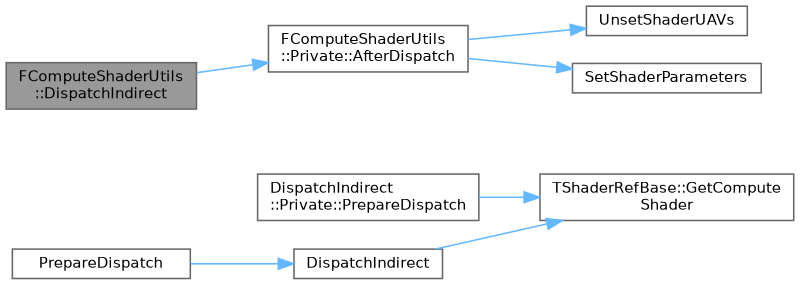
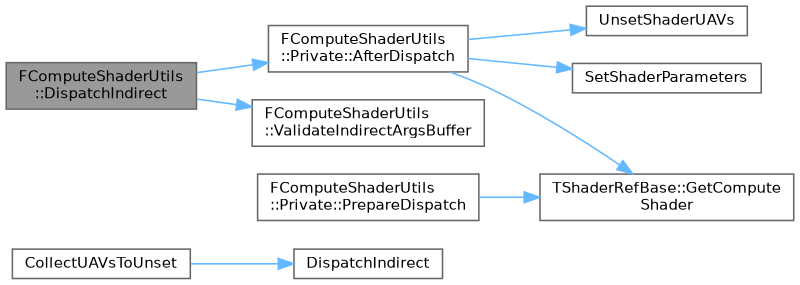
none -> (368, 123)
(368, 197) -> (368, 197)
(491, 237) -> (538, 114)
(101, 264) -> (101, 264)
